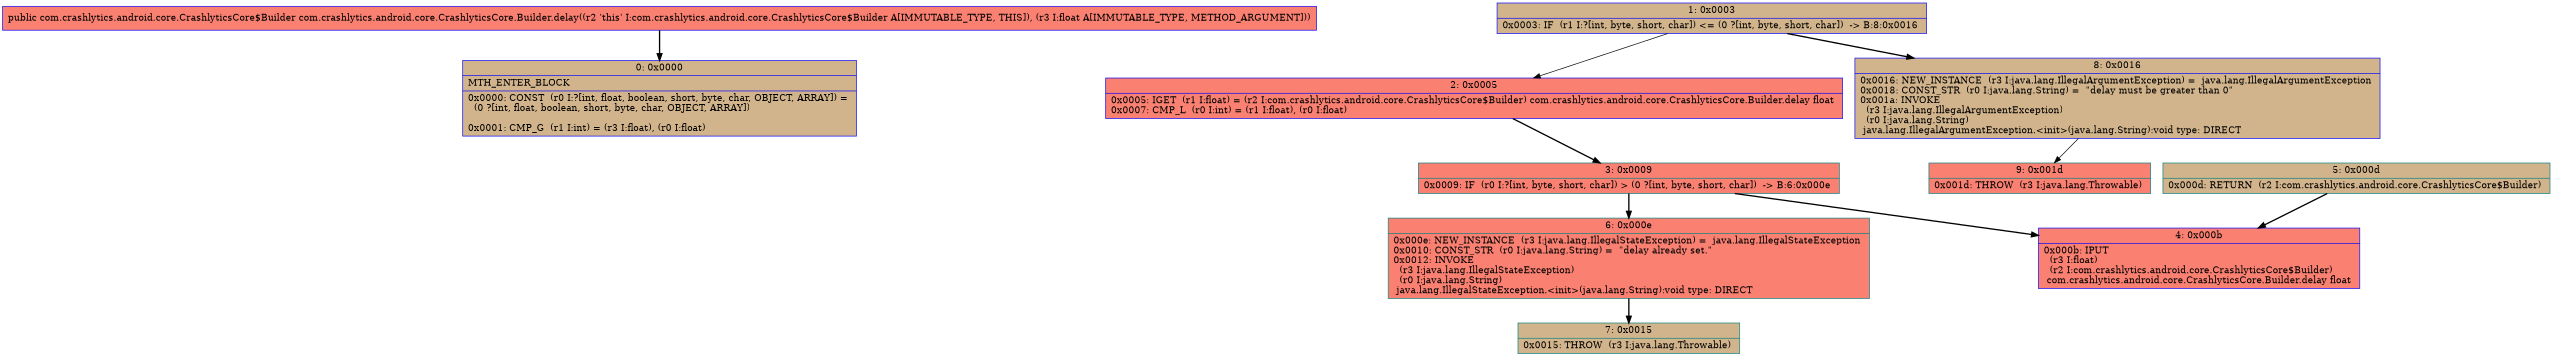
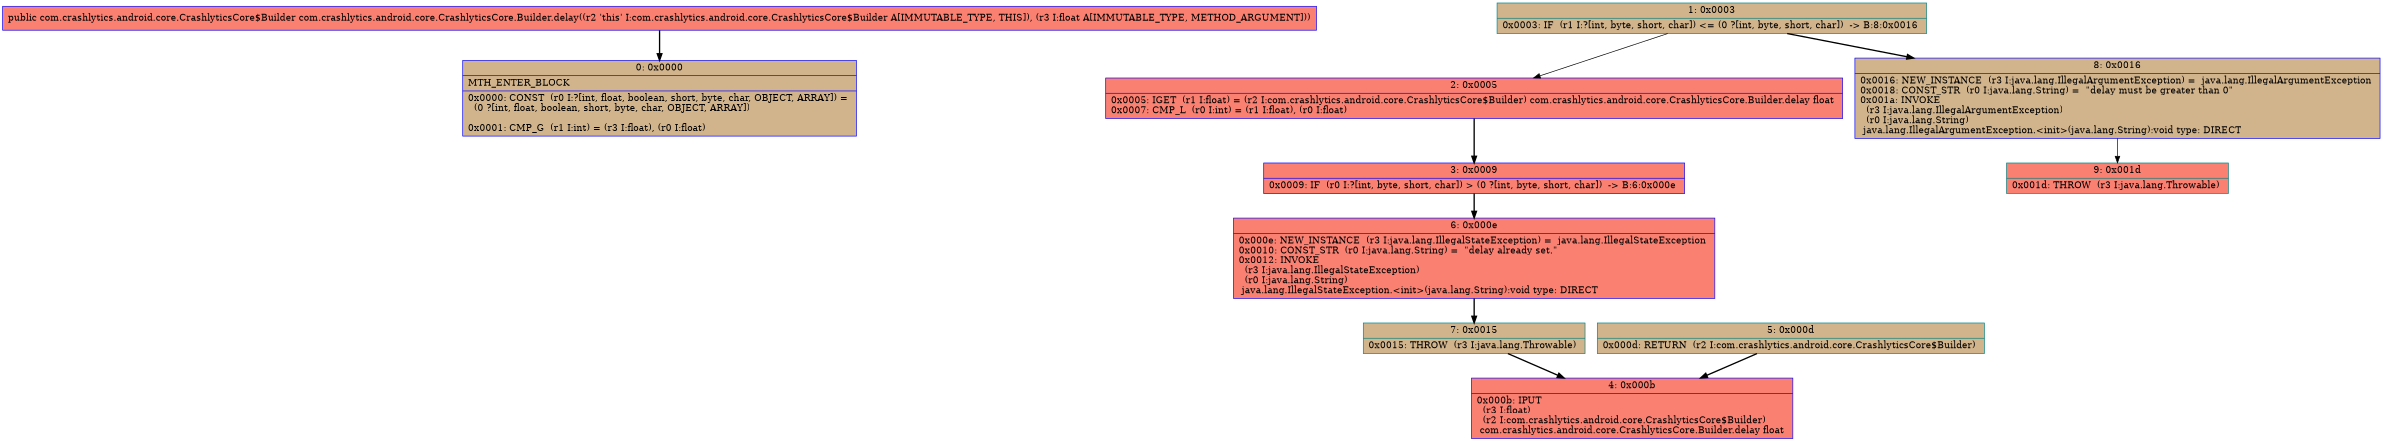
(1712, 18) -> (1712, 18)
(1629, 178) -> (1474, 178)
(1883, 214) -> (1533, 364)
(1629, 258) -> (1474, 258)
